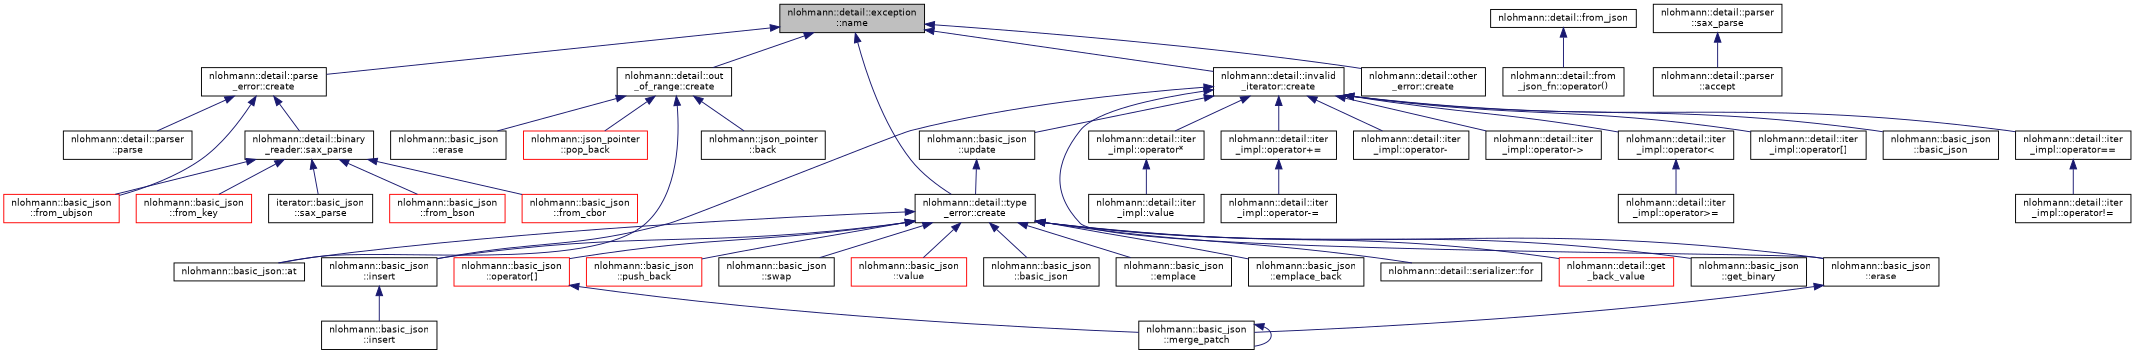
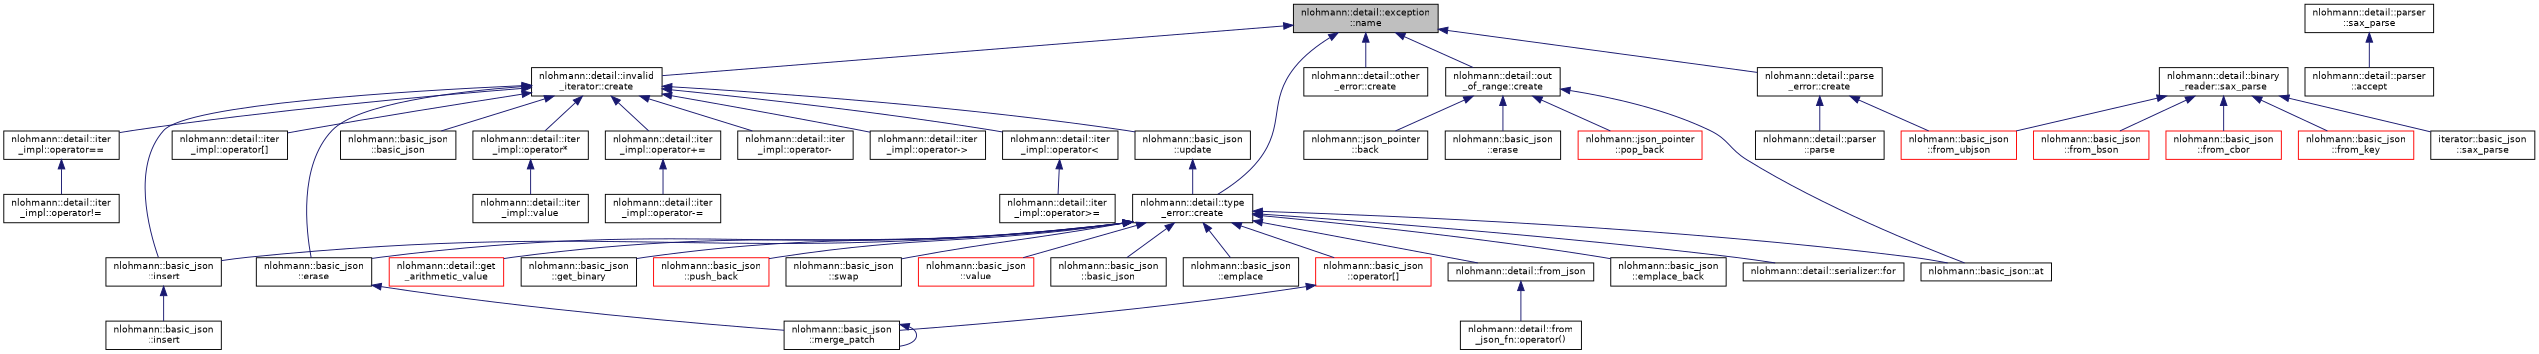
(289, 117) -> none
none -> (1370, 243)
(1616, 272) -> (446, 272)
